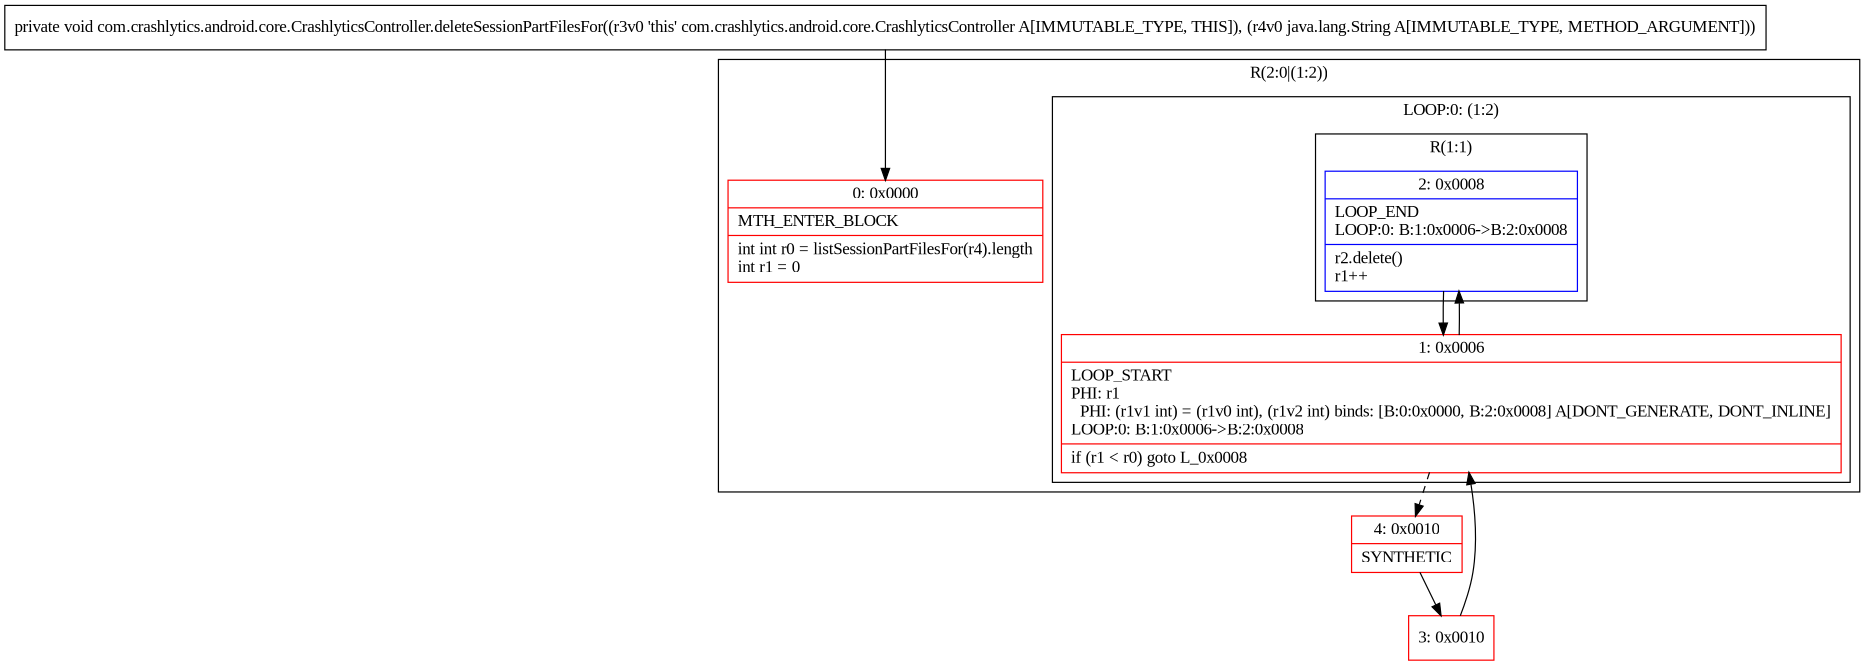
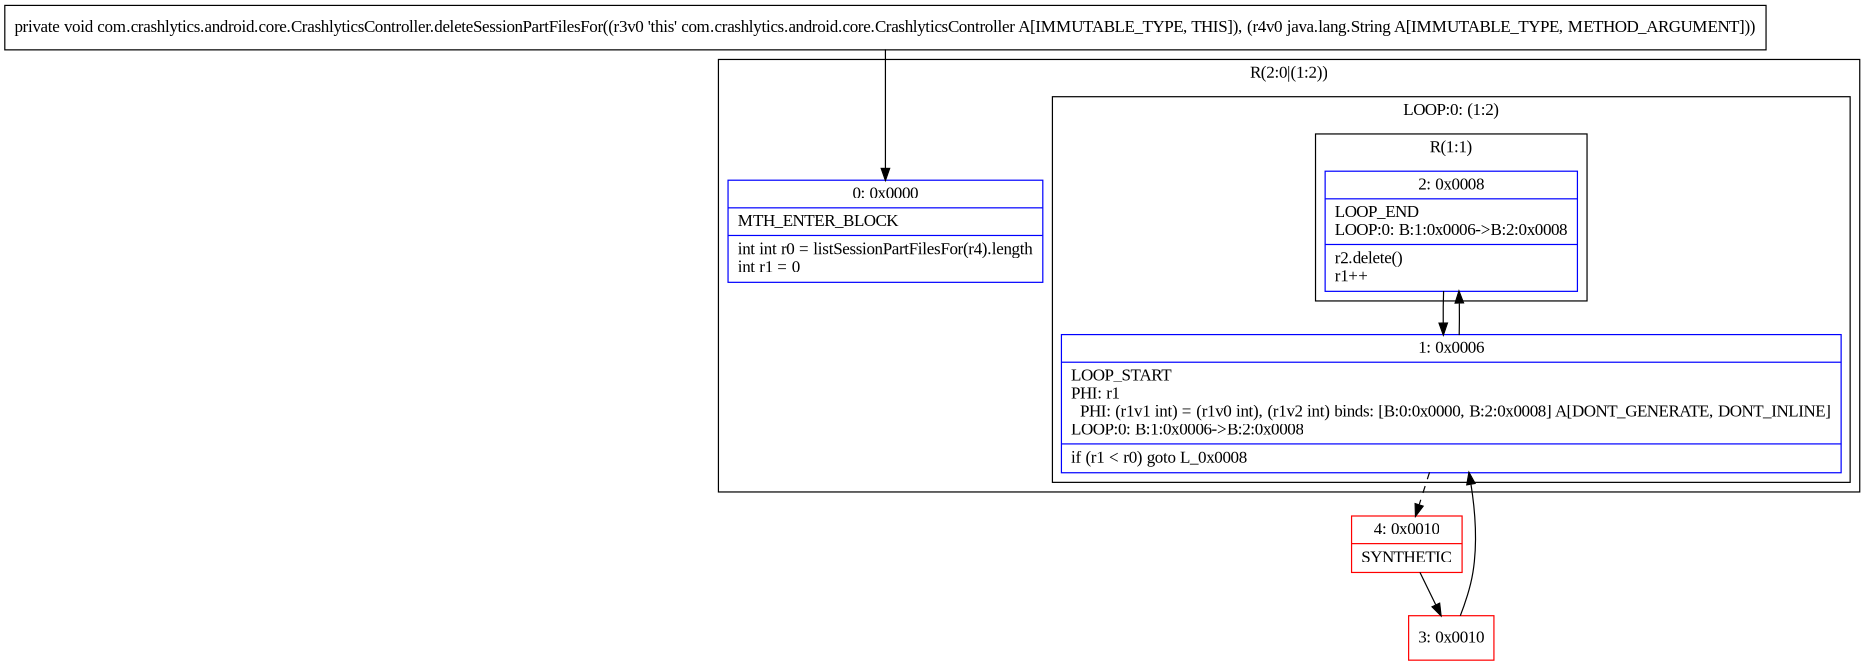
(885, 231) -> (885, 231)
(1451, 404) -> (1451, 404)
